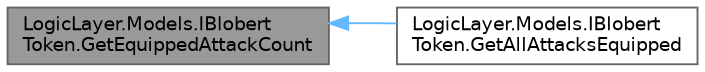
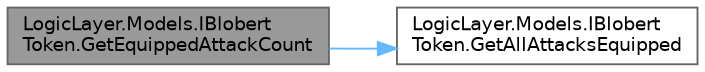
(372, 23) -> (353, 49)
